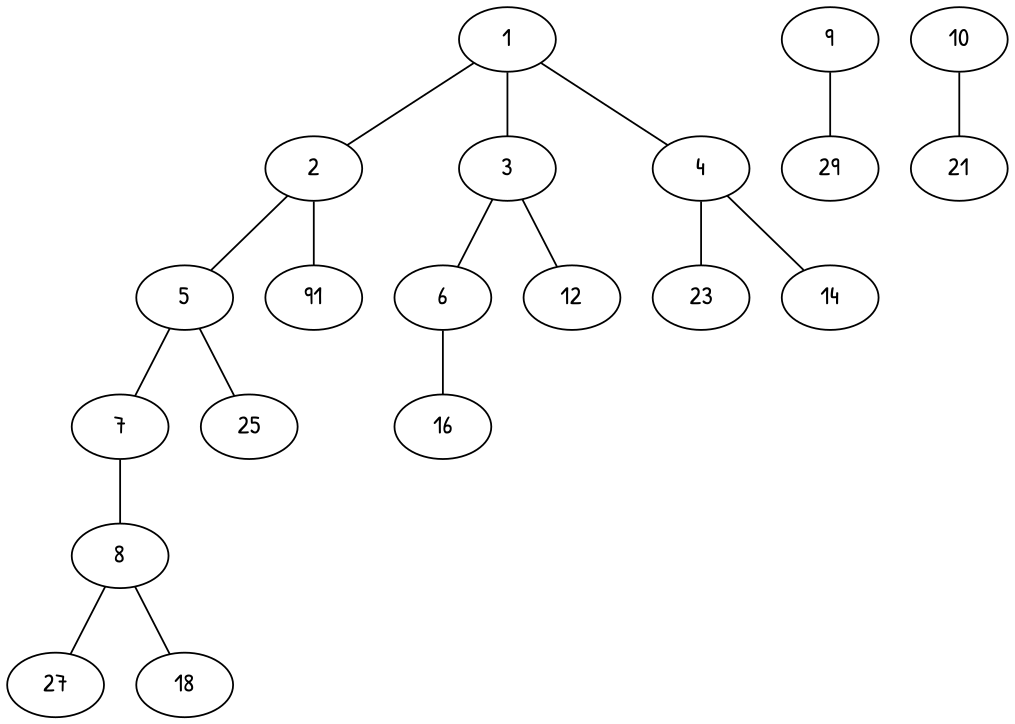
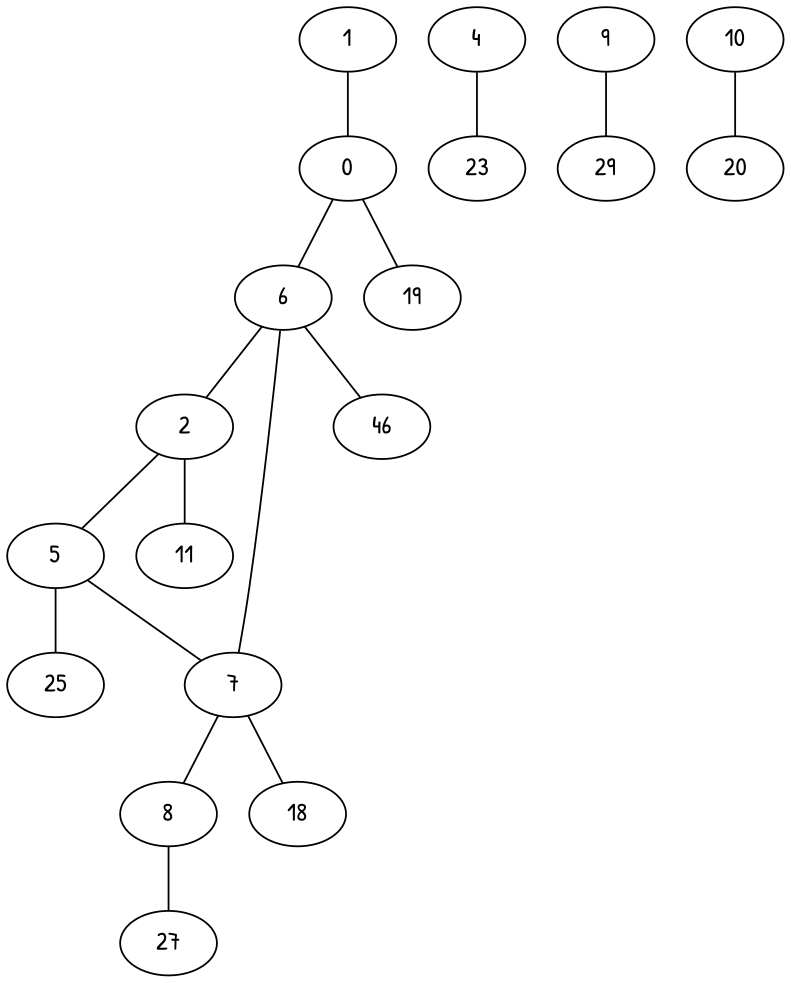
(410, 104) -> (234, 362)
(604, 104) -> none
(507, 169) -> (348, 169)
(959, 169) -> (735, 169)
(314, 298) -> (185, 556)
(572, 298) -> (412, 298)
(830, 298) -> none
(443, 427) -> (382, 427)
none -> (262, 492)
(152, 620) -> (265, 750)
